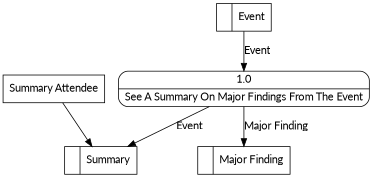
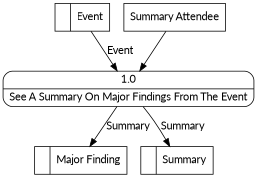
(75, 121) -> (155, 48)
(190, 127) -> (183, 127)
(276, 127) -> (128, 127)
